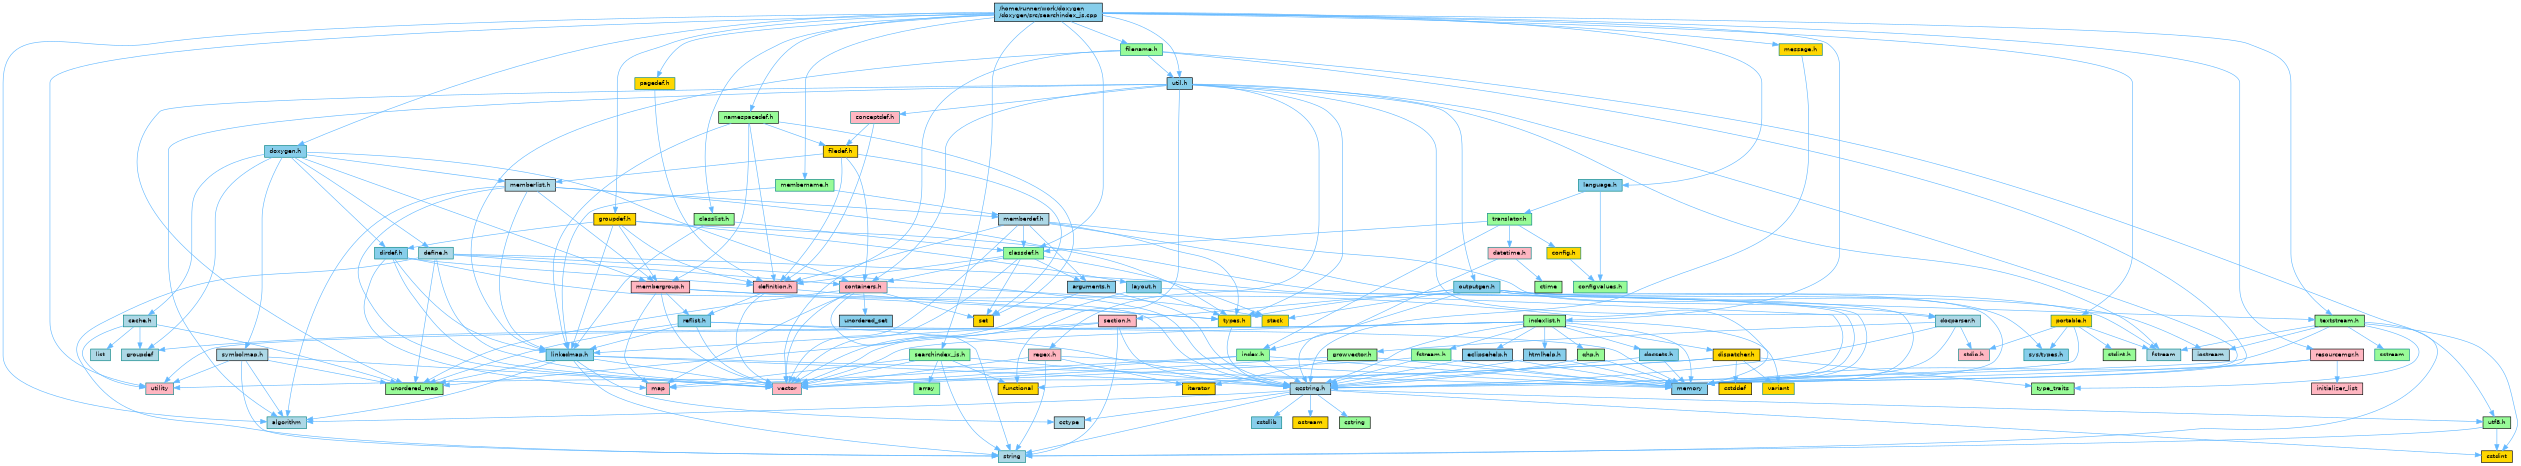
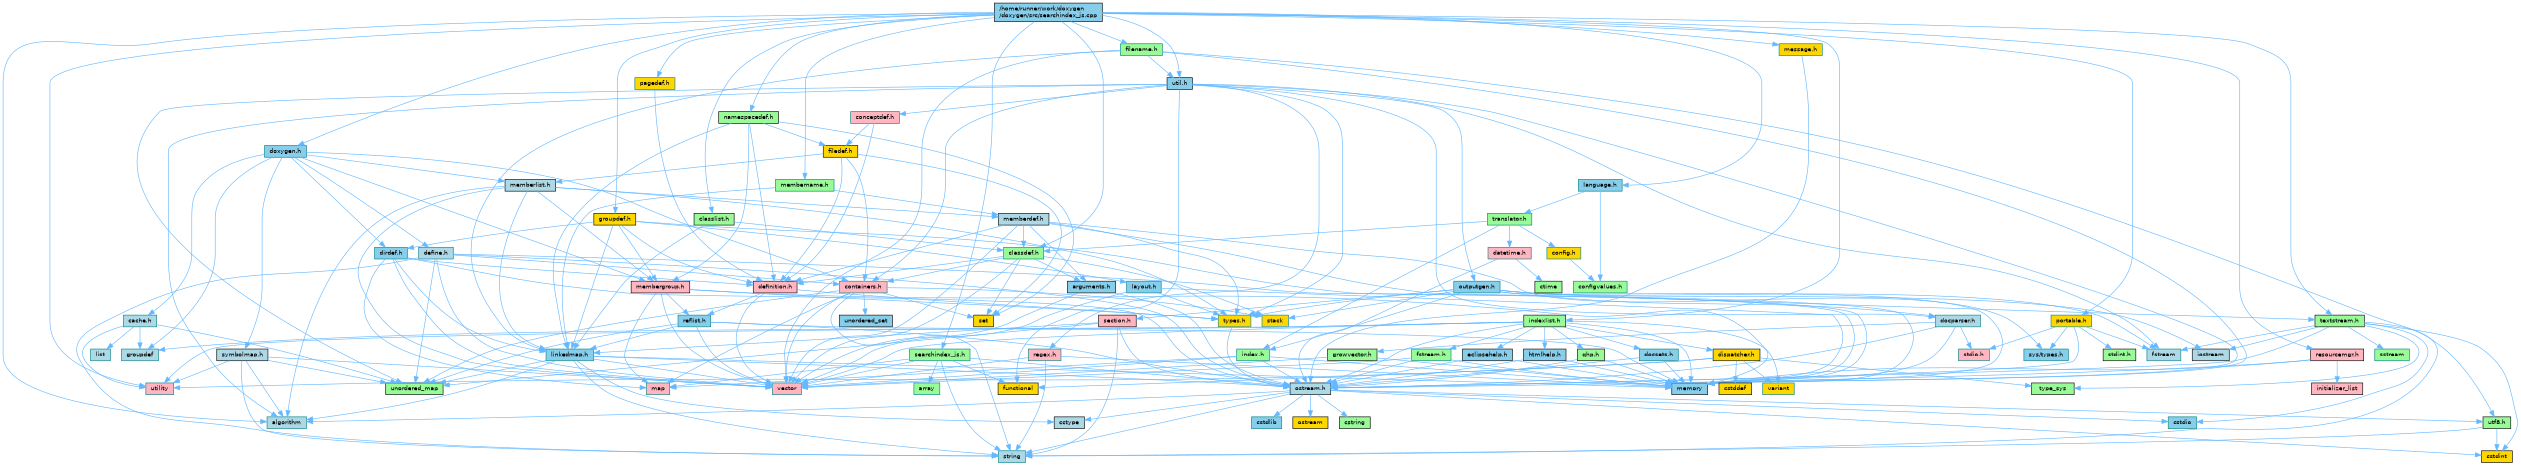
(1199, 389) -> none
(1310, 389) -> (1310, 389)
(2053, 389) -> (2053, 389)
none -> (2182, 423)
